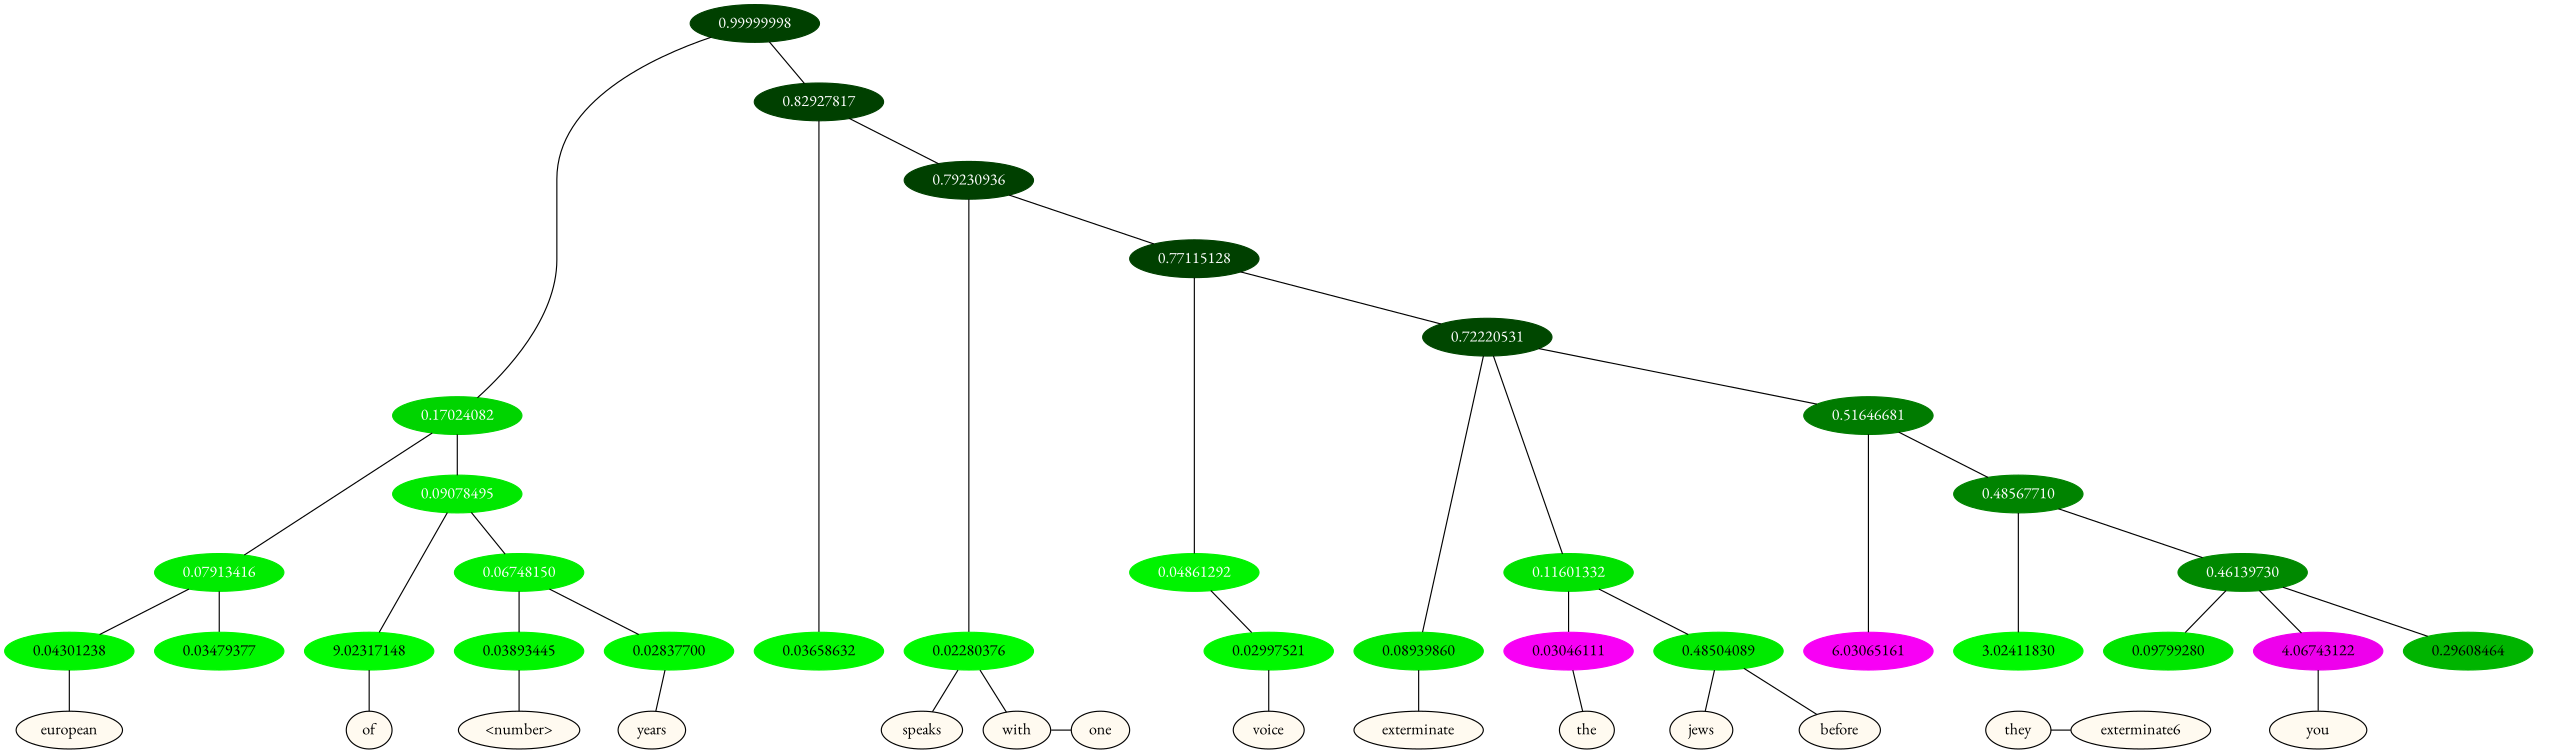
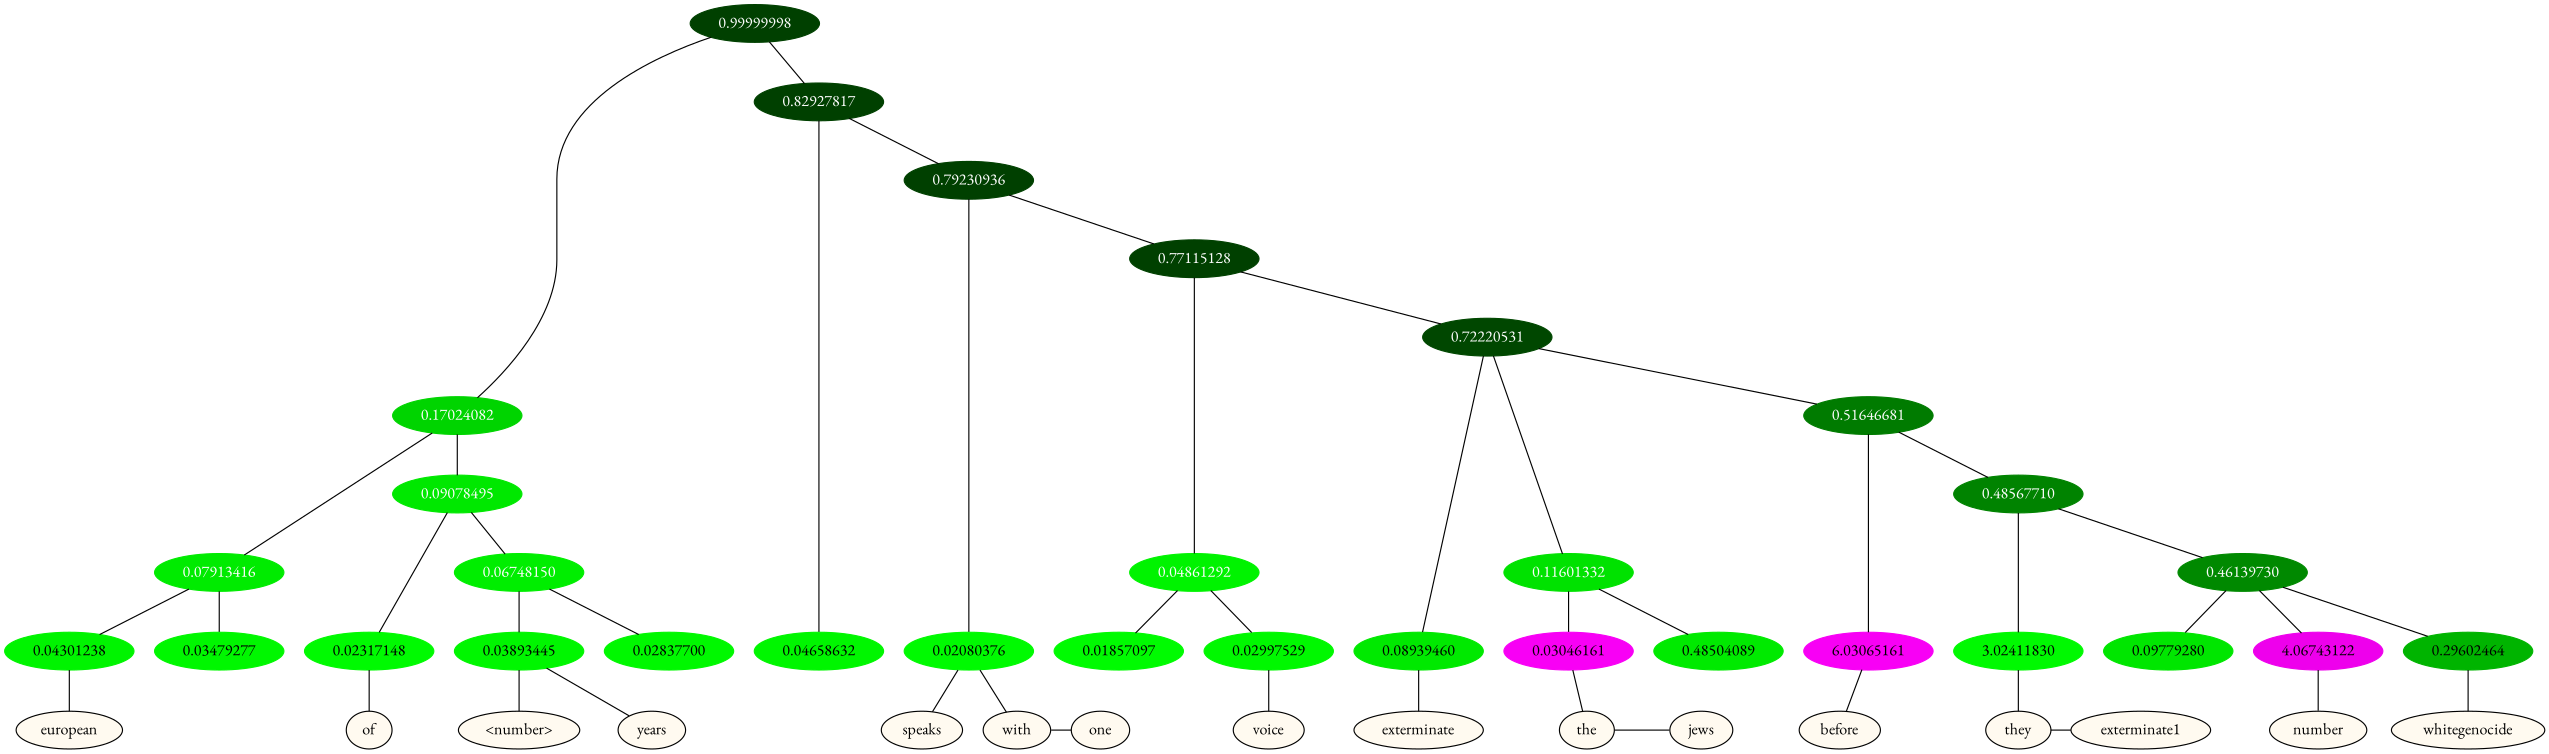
(219, 651) -> (219, 651)
(369, 651) -> (369, 651)
(819, 651) -> (819, 651)
(969, 651) -> (969, 651)
none -> (1119, 651)
(1269, 651) -> (1269, 651)
(1419, 651) -> (1419, 651)
(1569, 651) -> (1569, 651)
(2168, 651) -> (2168, 651)
(2468, 651) -> (2468, 651)
(660, 691) -> (588, 692)
(1710, 691) -> (1642, 730)
(1780, 691) -> (1854, 691)
none -> (2018, 691)
(2141, 730) -> (2141, 730)
(2318, 730) -> (2318, 730)
none -> (2468, 730)
